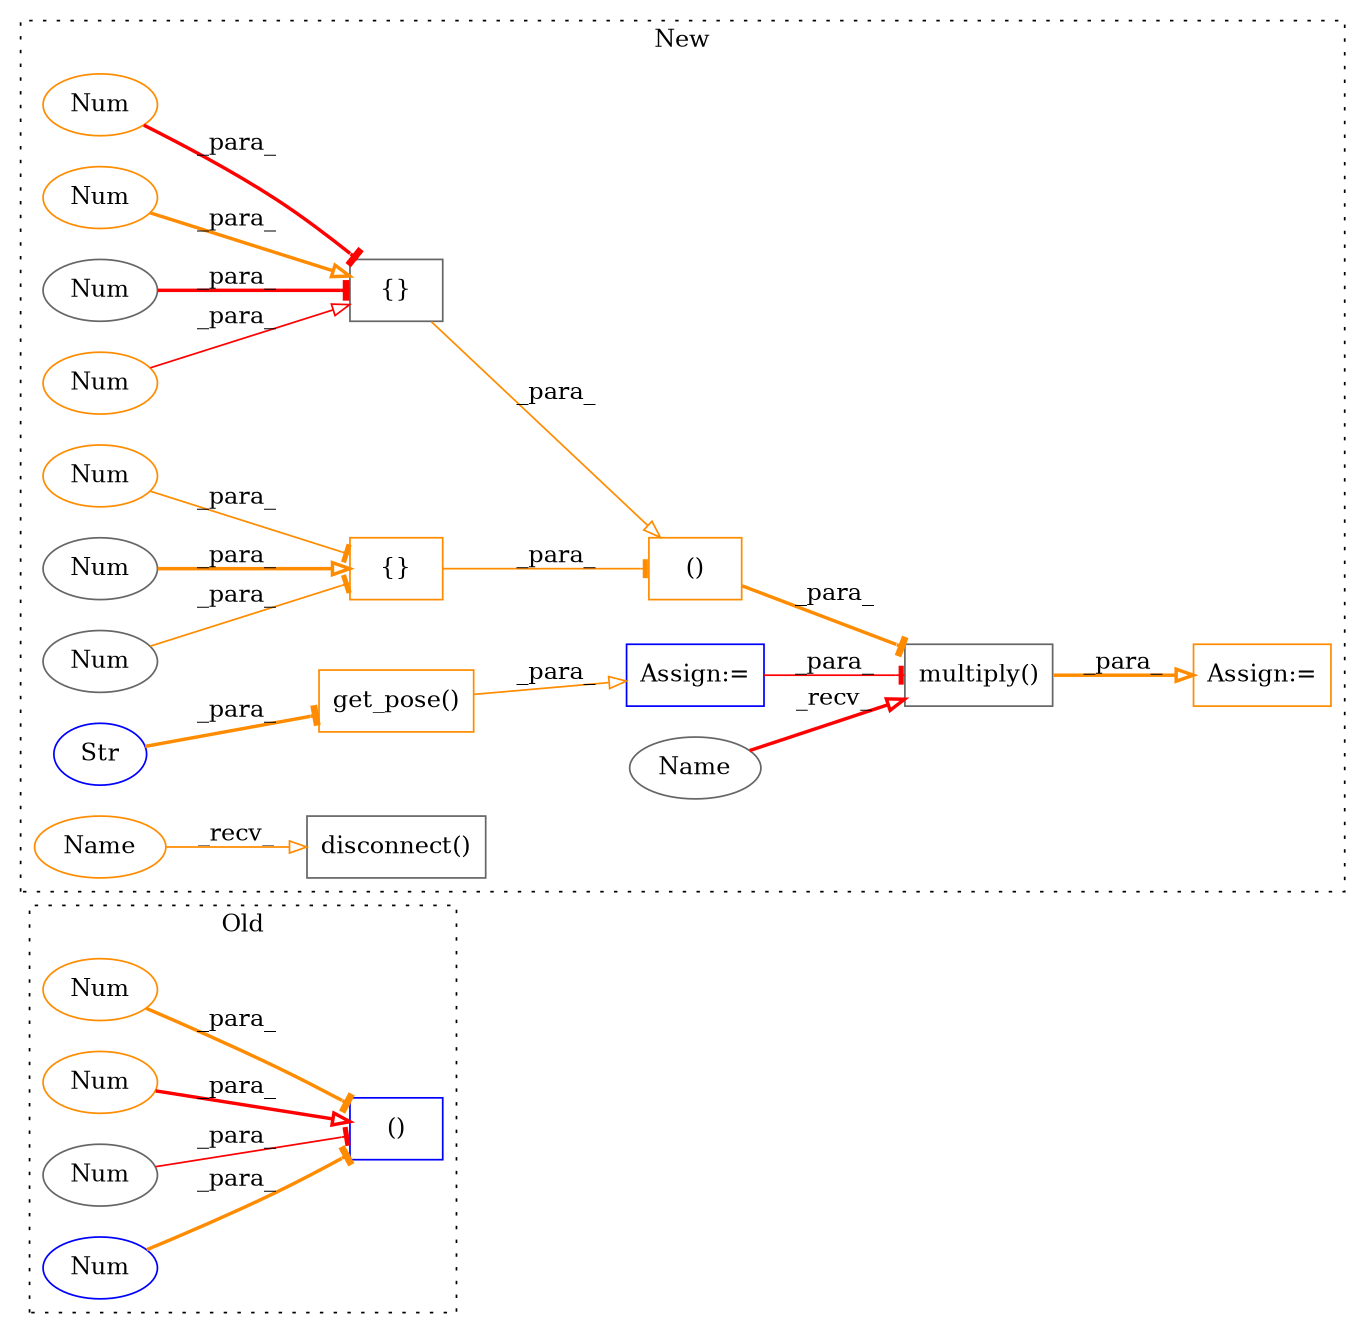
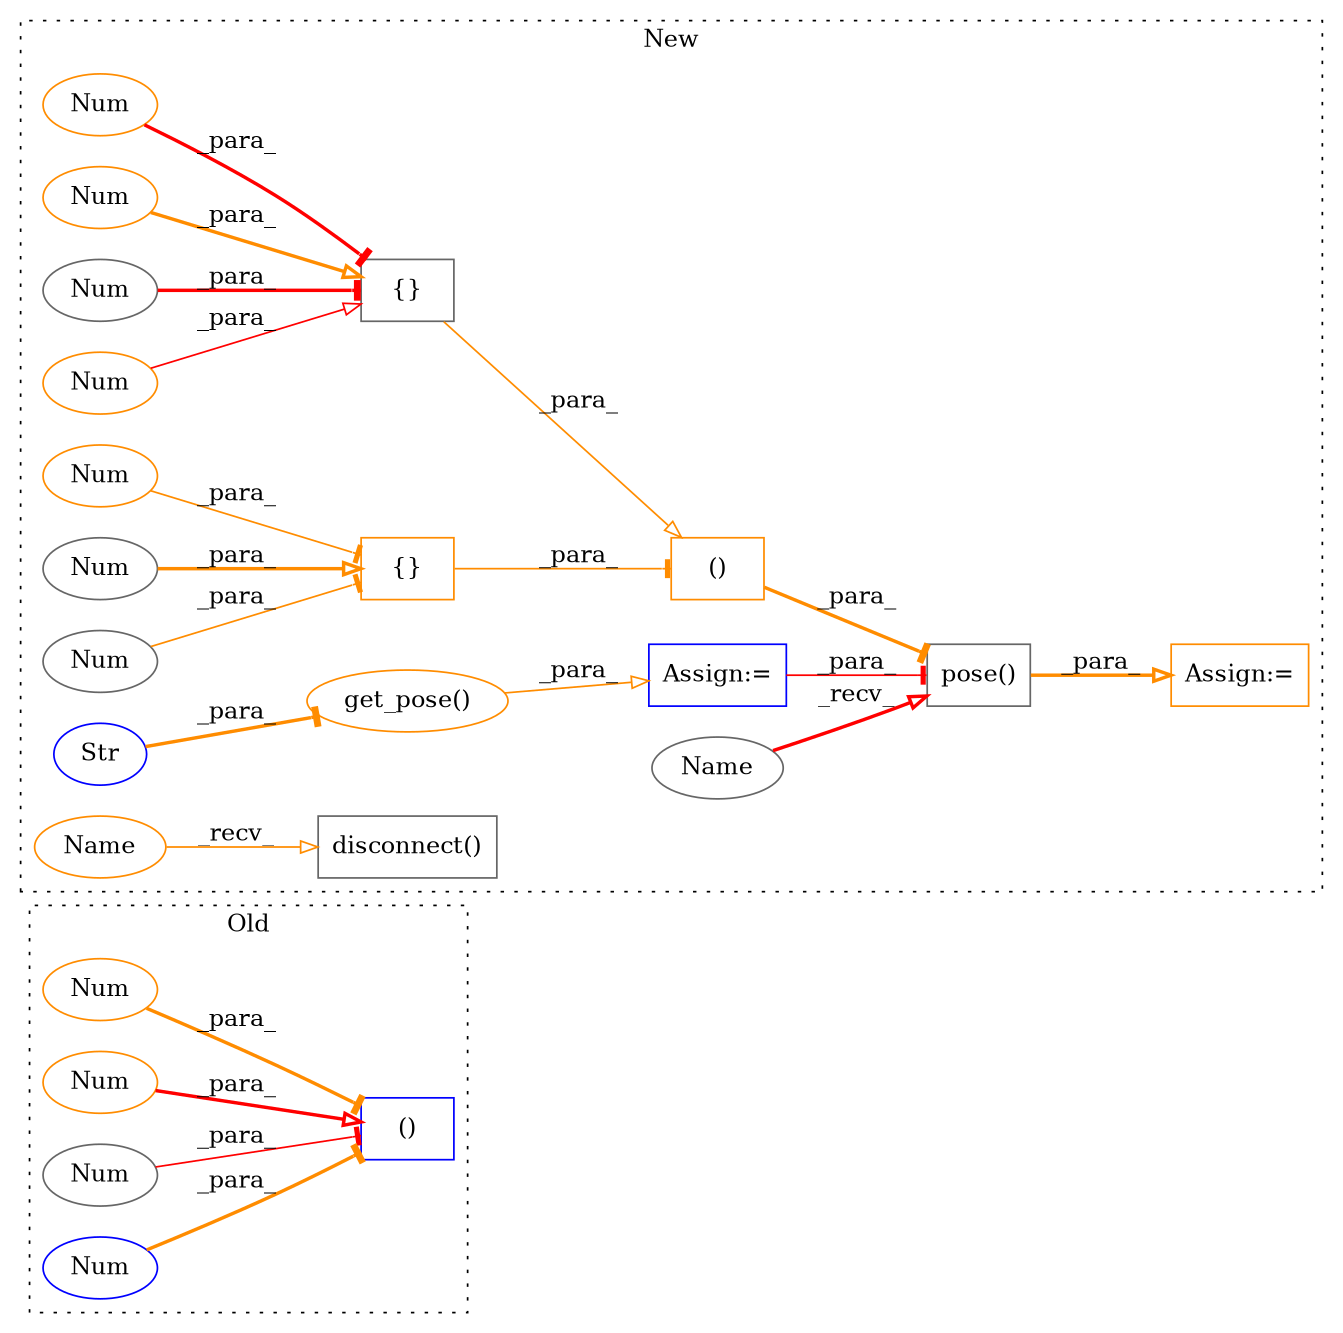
(979, 675) -> (979, 675)
(396, 701) -> (408, 701)
